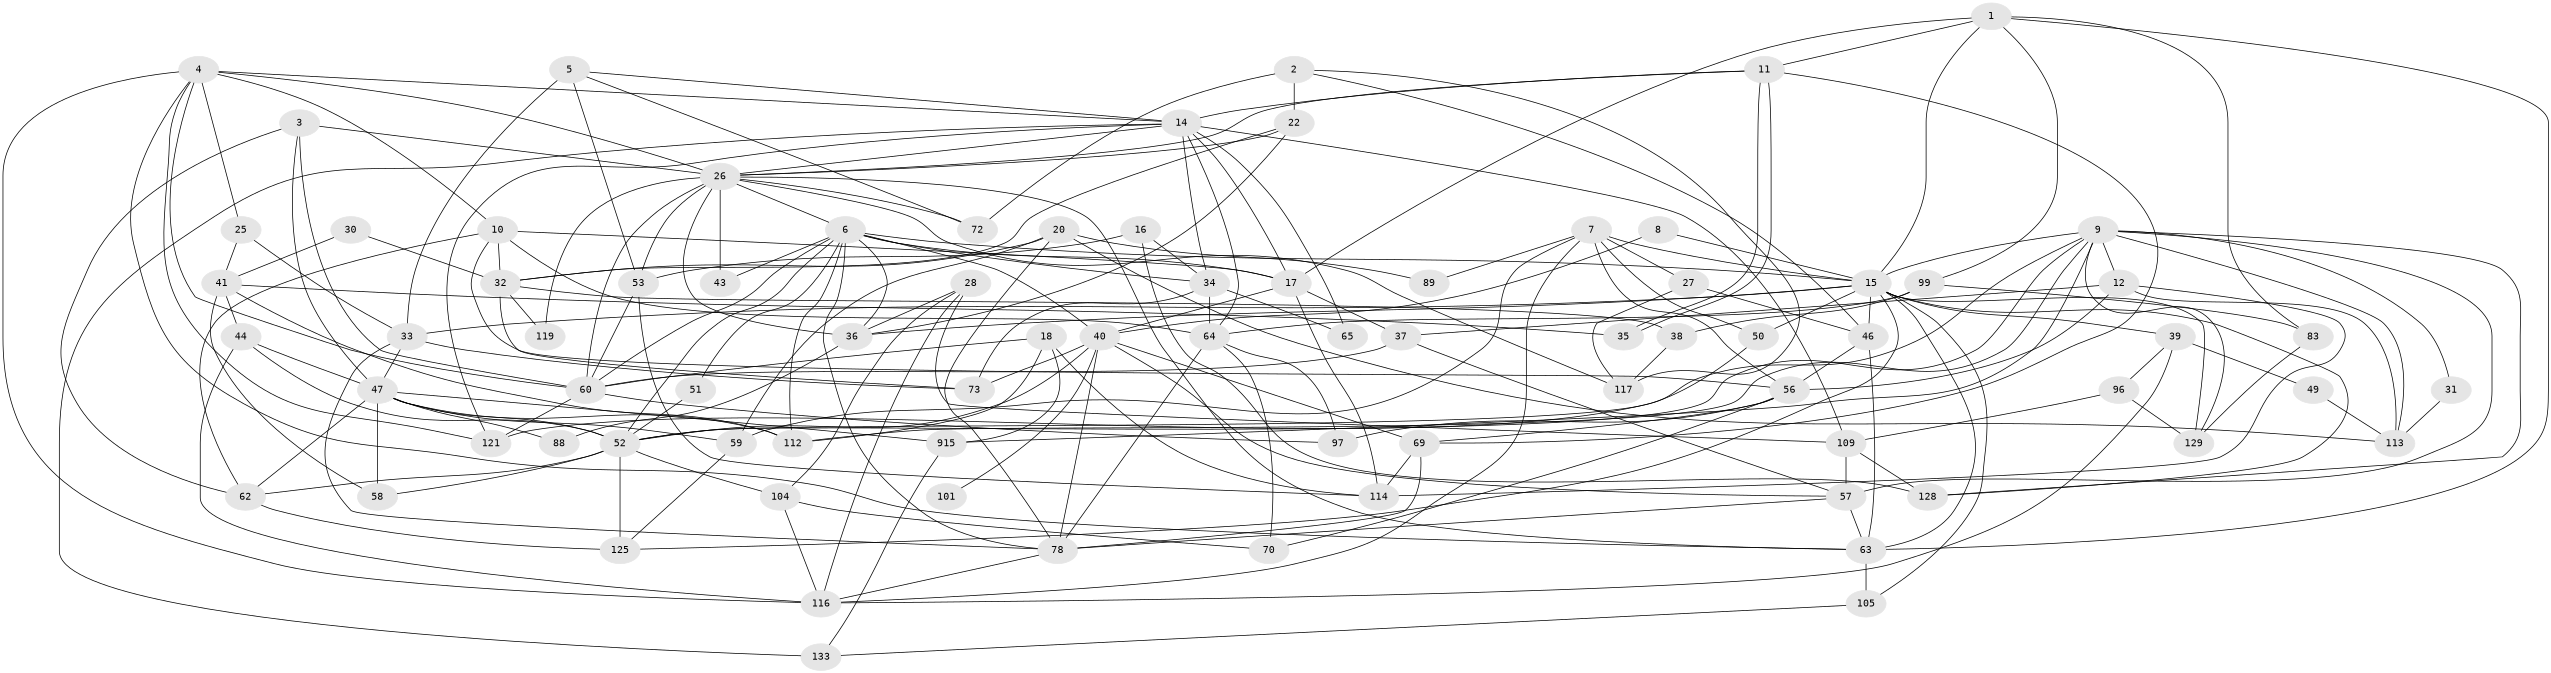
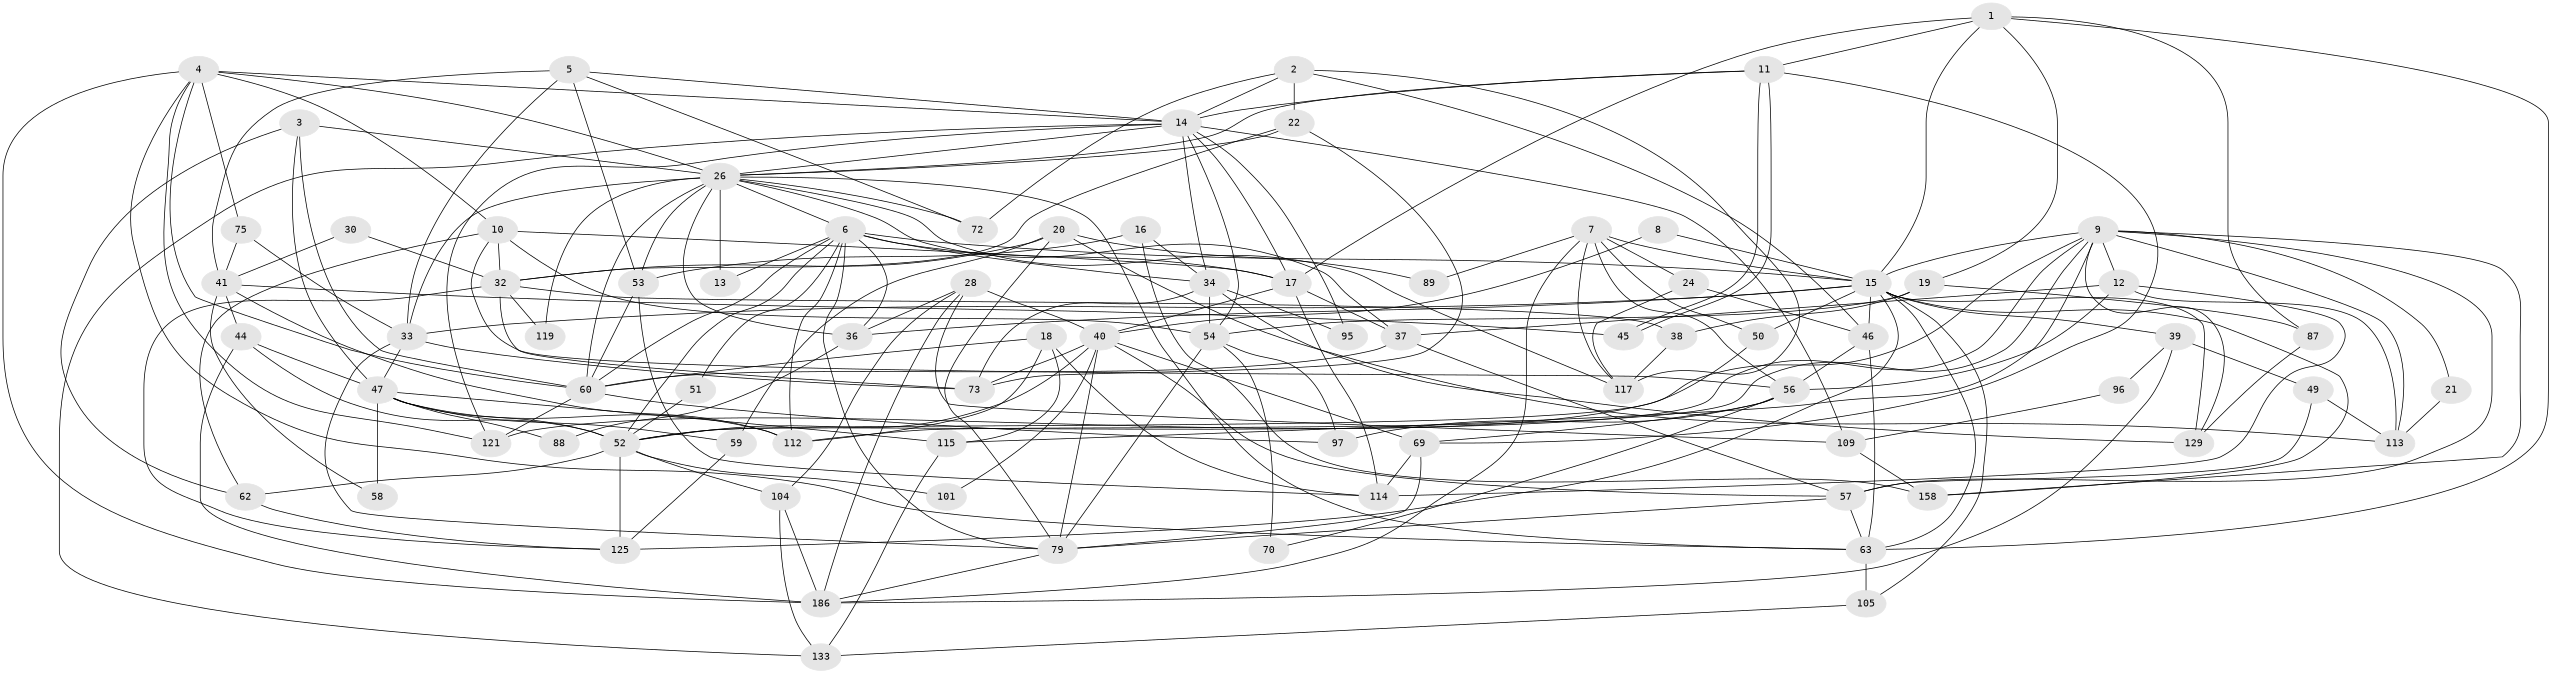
none -> (320, 93)
none -> (1238, 96)
none -> (522, 198)
(241, 230) -> (241, 230)
none -> (1172, 245)
(982, 265) -> (1036, 309)
(1089, 280) -> (1342, 365)
(720, 283) -> (720, 283)
(1689, 283) -> (1689, 283)
(1925, 283) -> (1925, 283)
(1210, 337) -> (1210, 337)
(1348, 337) -> (1348, 337)
(1624, 337) -> (1624, 337)
(2313, 337) -> (2313, 337)
(2451, 390) -> (2451, 390)
(1223, 408) -> (1578, 297)
(2156, 417) -> (1591, 403)
(311, 444) -> none
(946, 444) -> (946, 444)
none -> (144, 445)
(1846, 470) -> (2117, 476)
(496, 477) -> (810, 478)
(1928, 497) -> (1928, 497)
(1023, 530) -> (785, 581)
(1058, 550) -> (1058, 550)
(821, 604) -> (821, 604)
